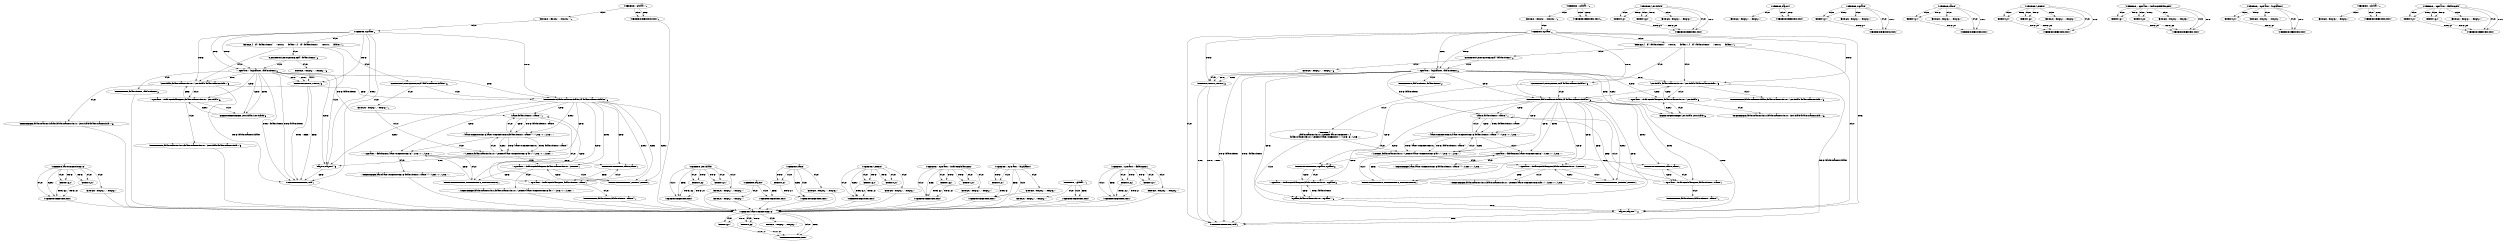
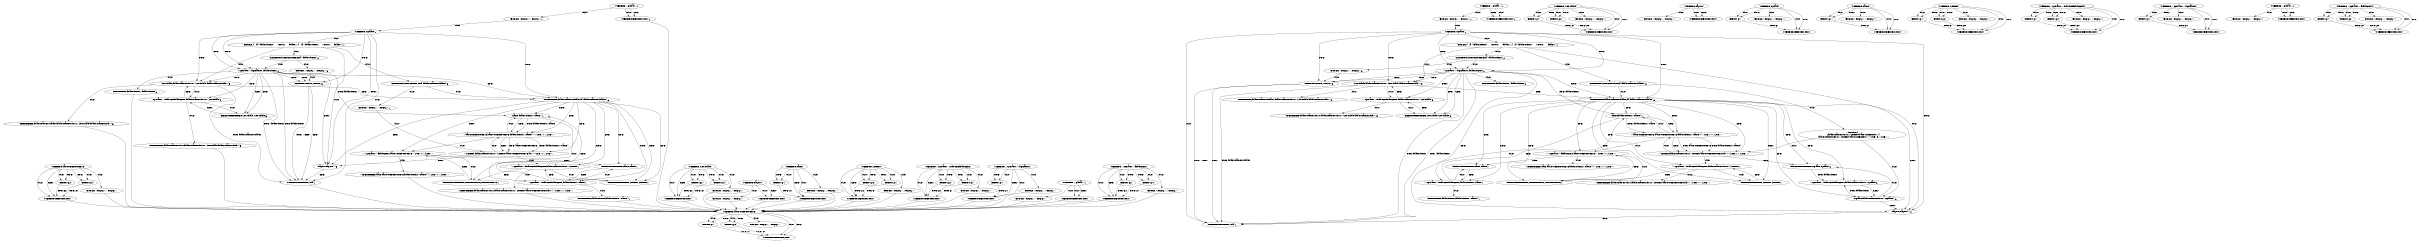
(1306, 175) -> (1827, 175)
(1311, 176) -> (1876, 173)
